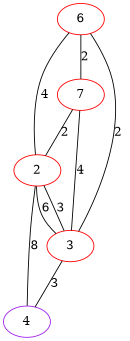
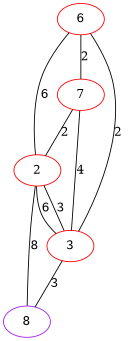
(45, 95) -> (45, 95)
(27, 322) -> (27, 322)
